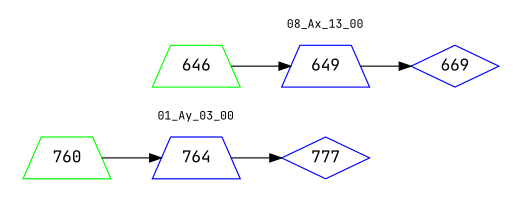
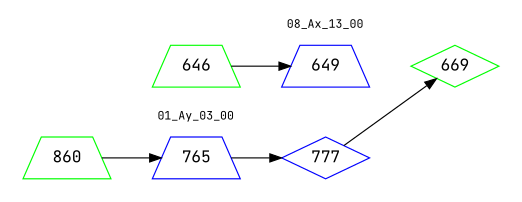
(380, 66) -> (387, 114)
(455, 66) -> (455, 66)
(67, 158) -> (67, 158)
(196, 158) -> (196, 158)
